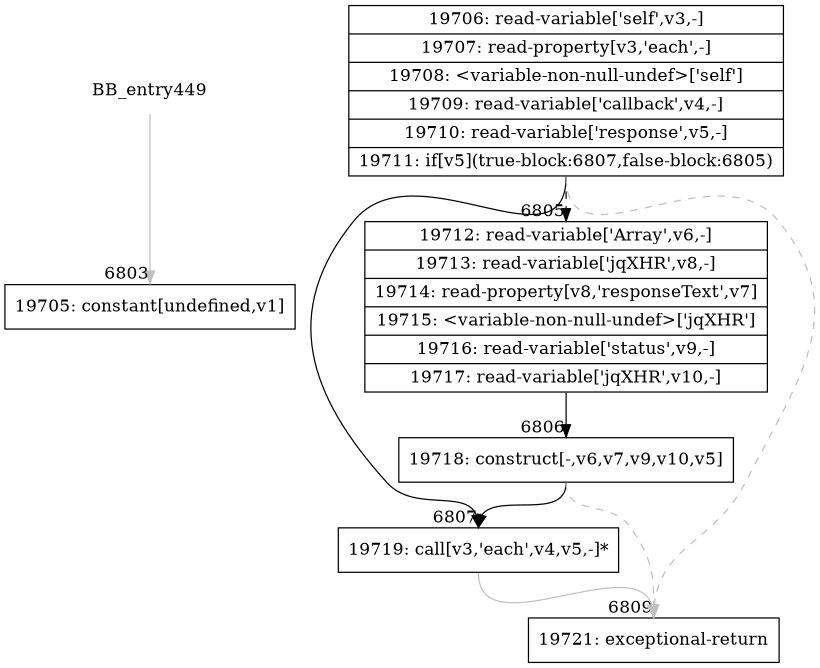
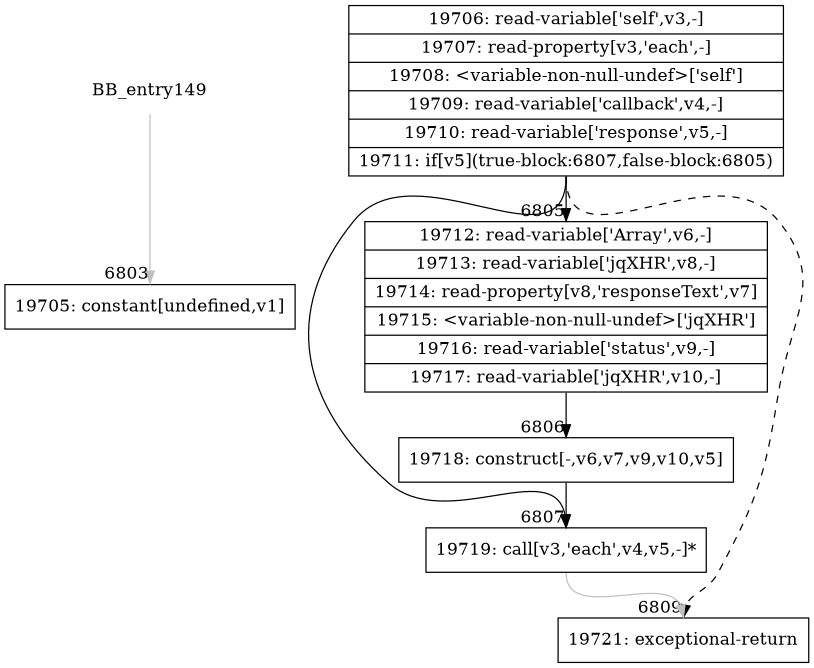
(150, 91) -> (150, 91)
(566, 193) -> (566, 193)
(814, 311) -> (801, 302)
(630, 527) -> none
